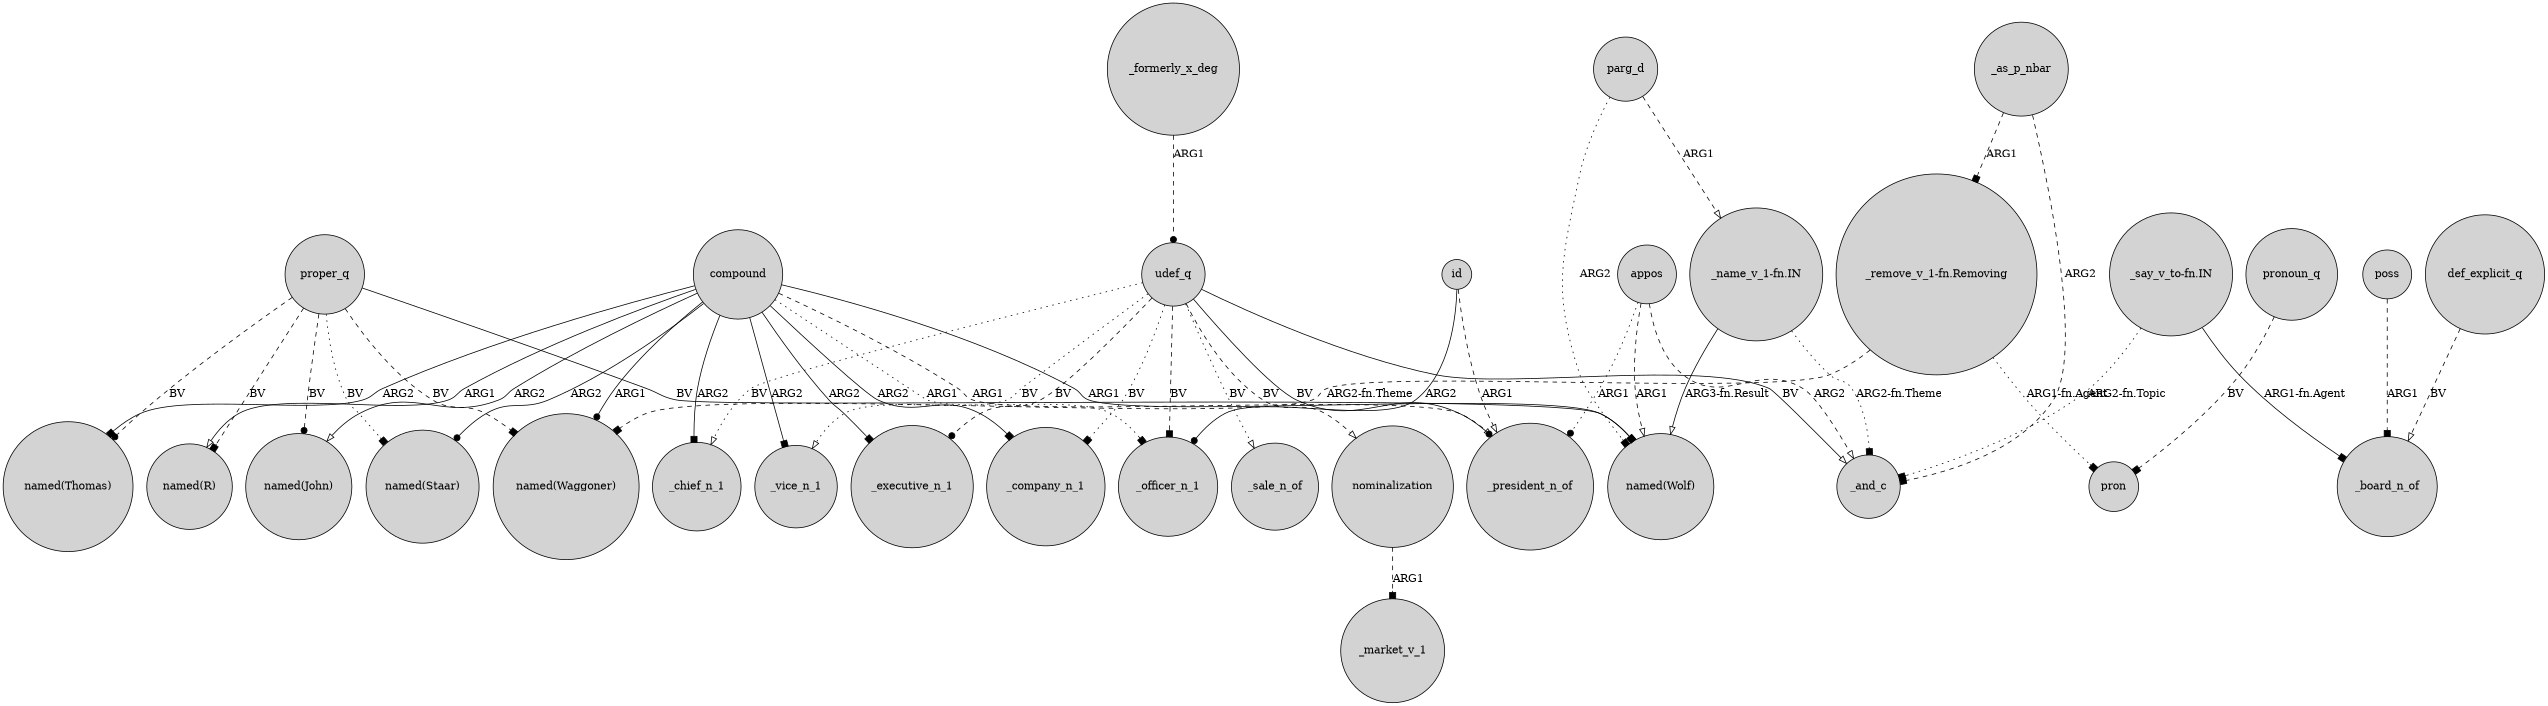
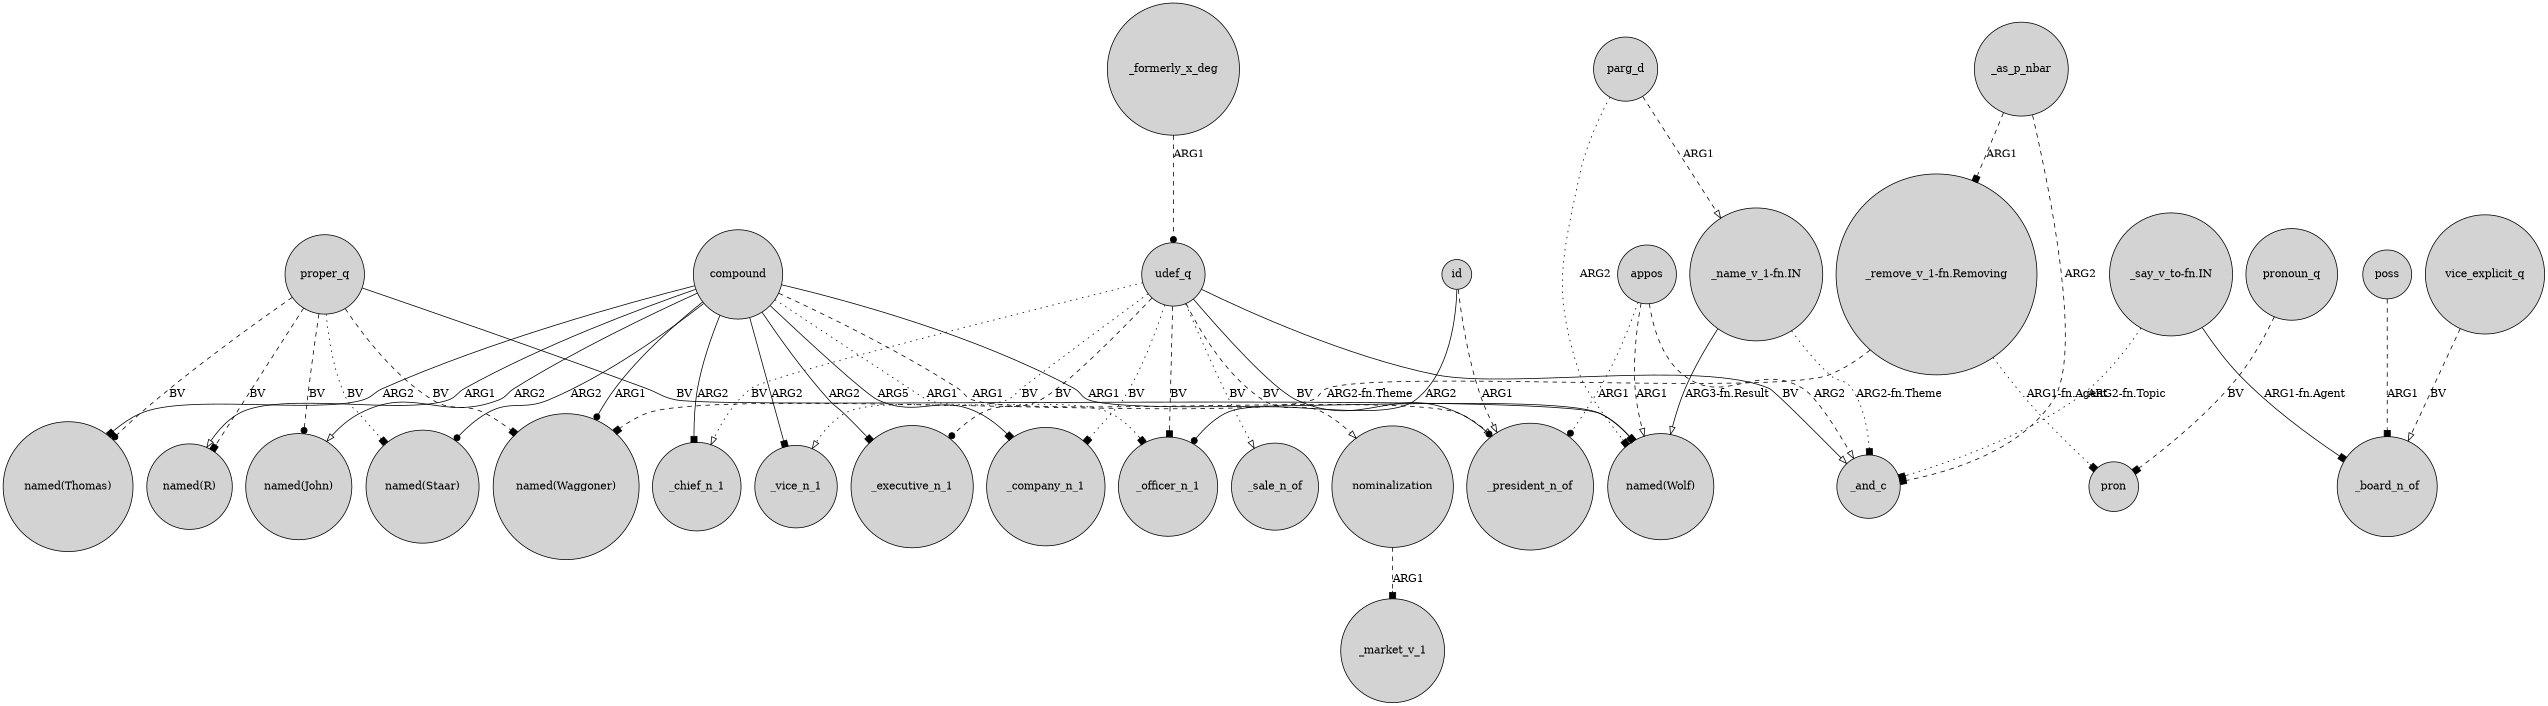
(2485, 274) -> (2485, 274)
(893, 394) -> (893, 394)
